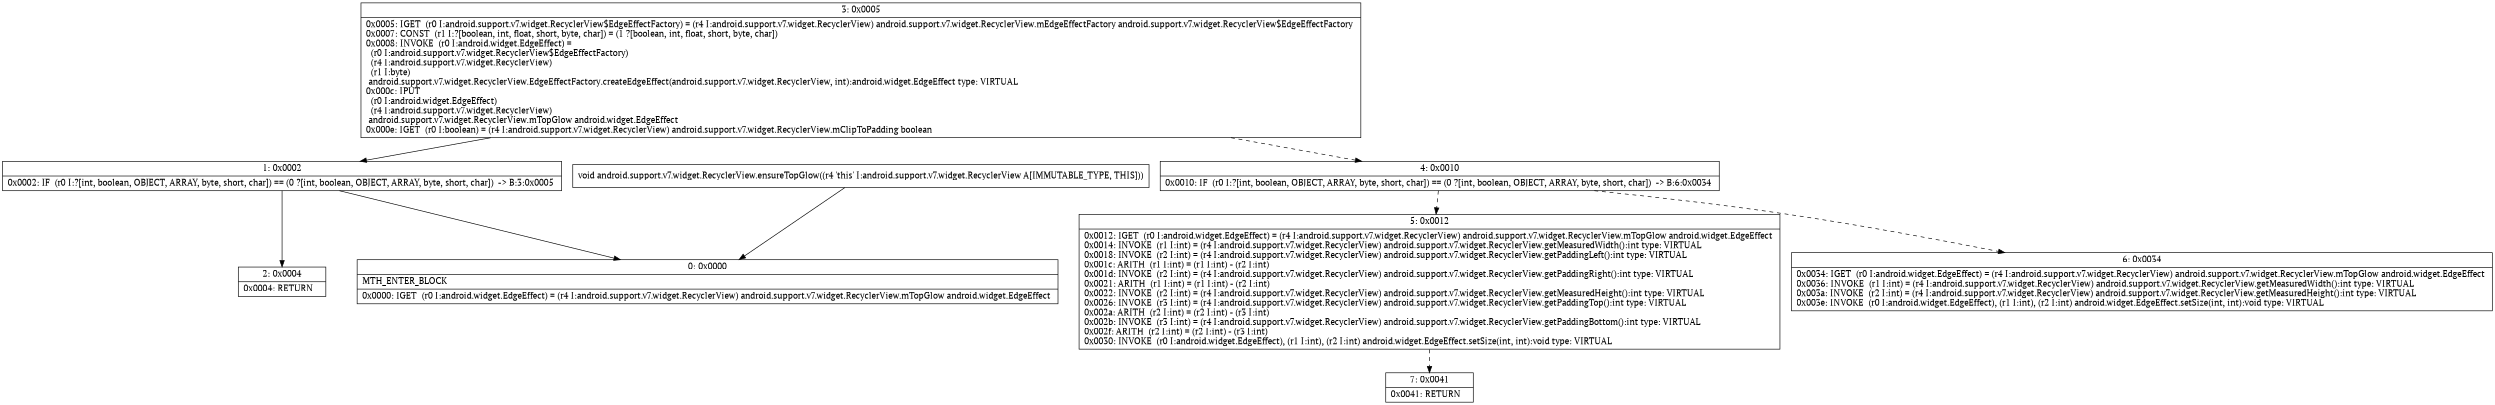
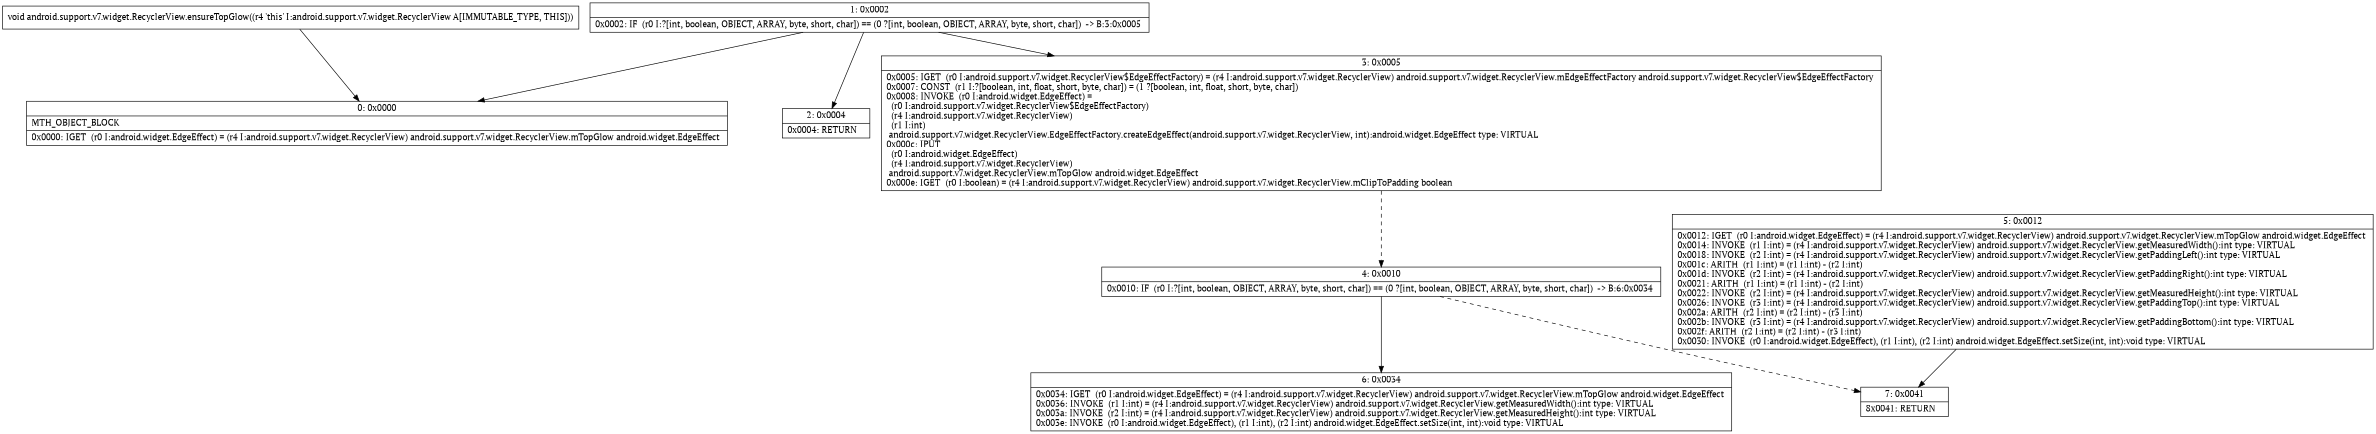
(388, 73) -> (906, 126)
(429, 149) -> (993, 43)
(1438, 199) -> (1647, 345)
(1797, 216) -> (1381, 331)
(405, 281) -> (76, 123)
(1430, 358) -> (1940, 366)
(1430, 395) -> (1905, 409)
